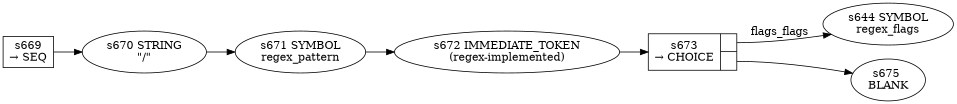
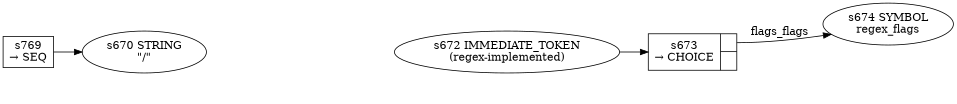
(888, 24) -> (888, 24)
(28, 52) -> (28, 52)
(300, 52) -> none
(888, 80) -> none
